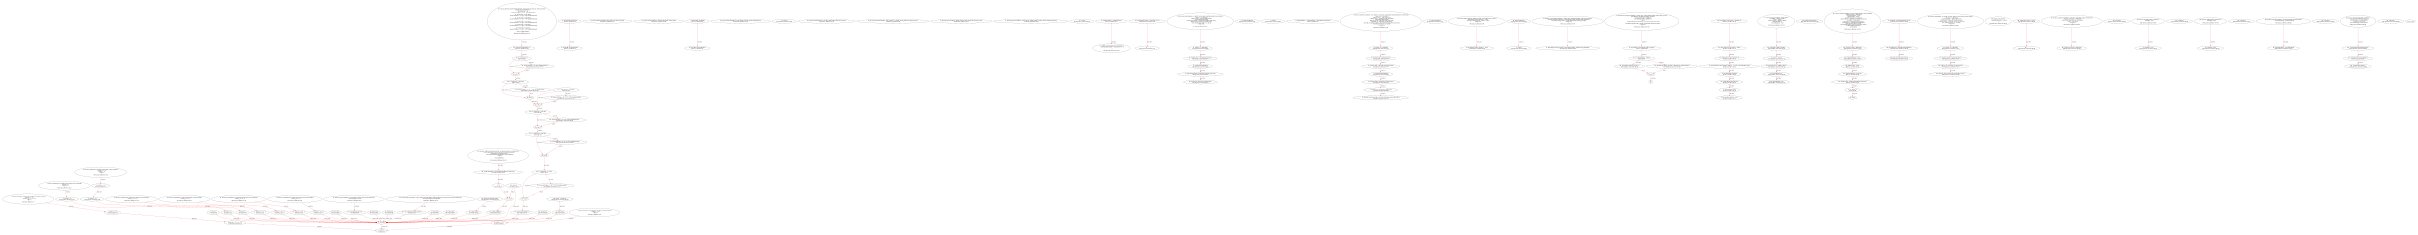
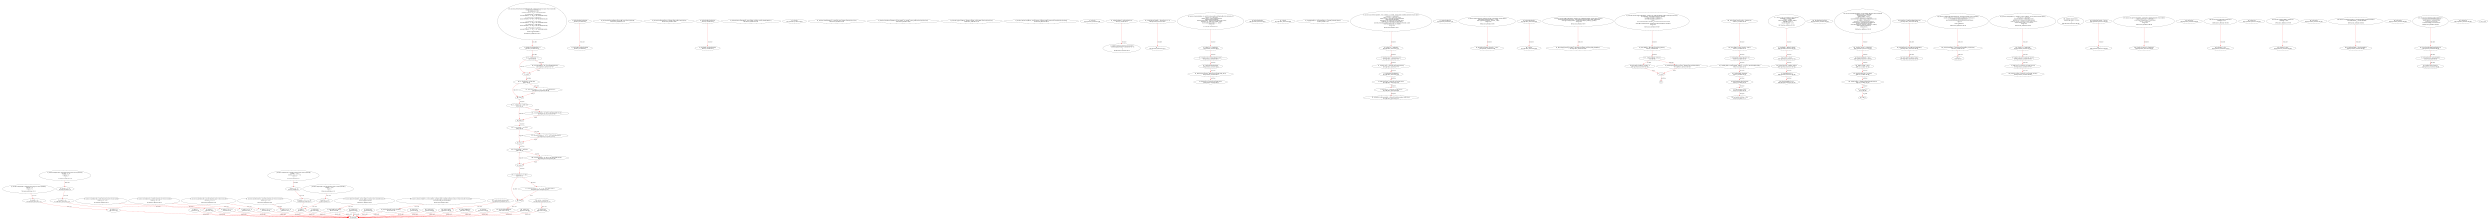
(532, 102) -> (520, 101)
(509, 199) -> none
(382, 226) -> (326, 215)
